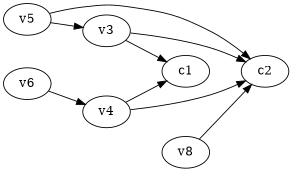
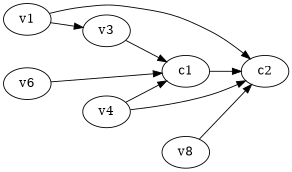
(27, 19) -> (27, 19)
(185, 41) -> (221, 71)
(63, 96) -> (102, 78)
